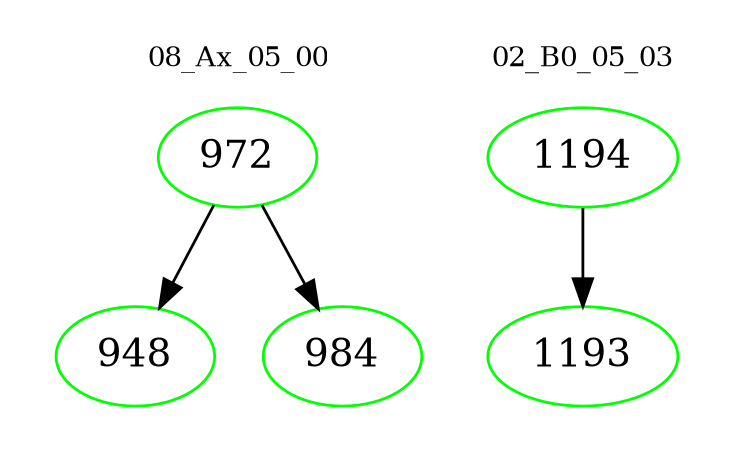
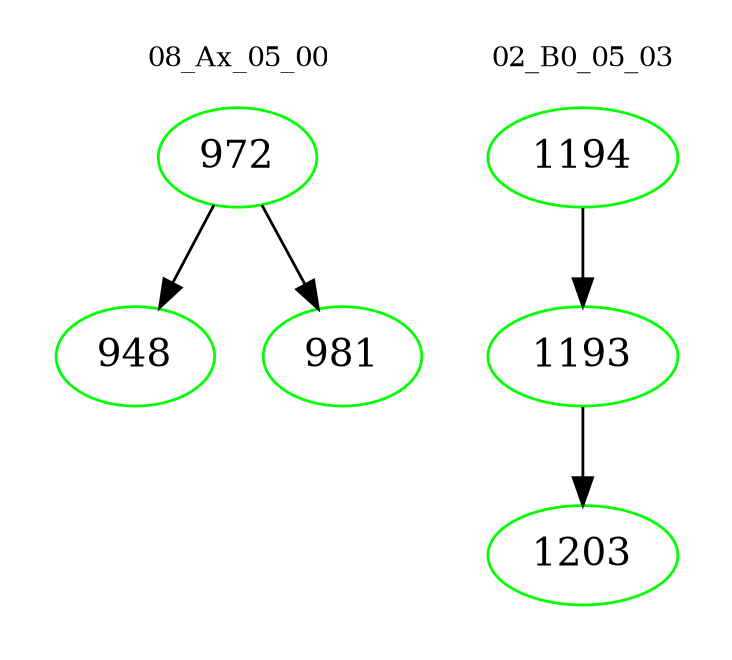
(343, 356) -> (343, 356)
none -> (583, 555)
